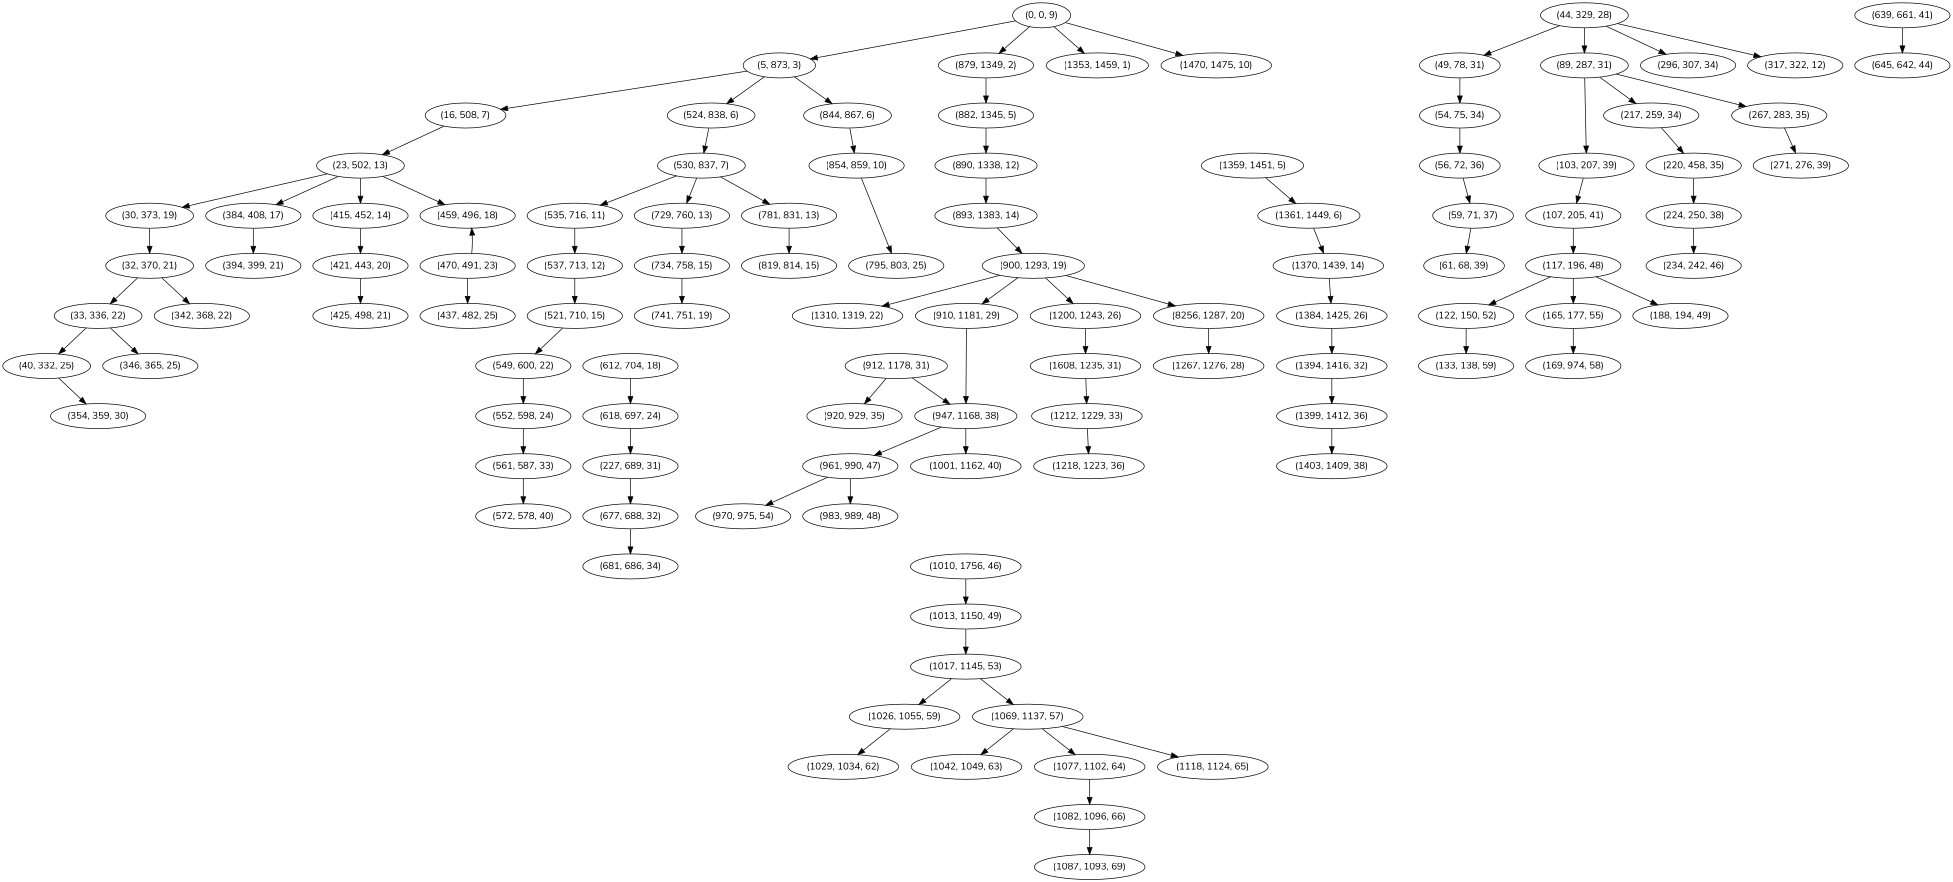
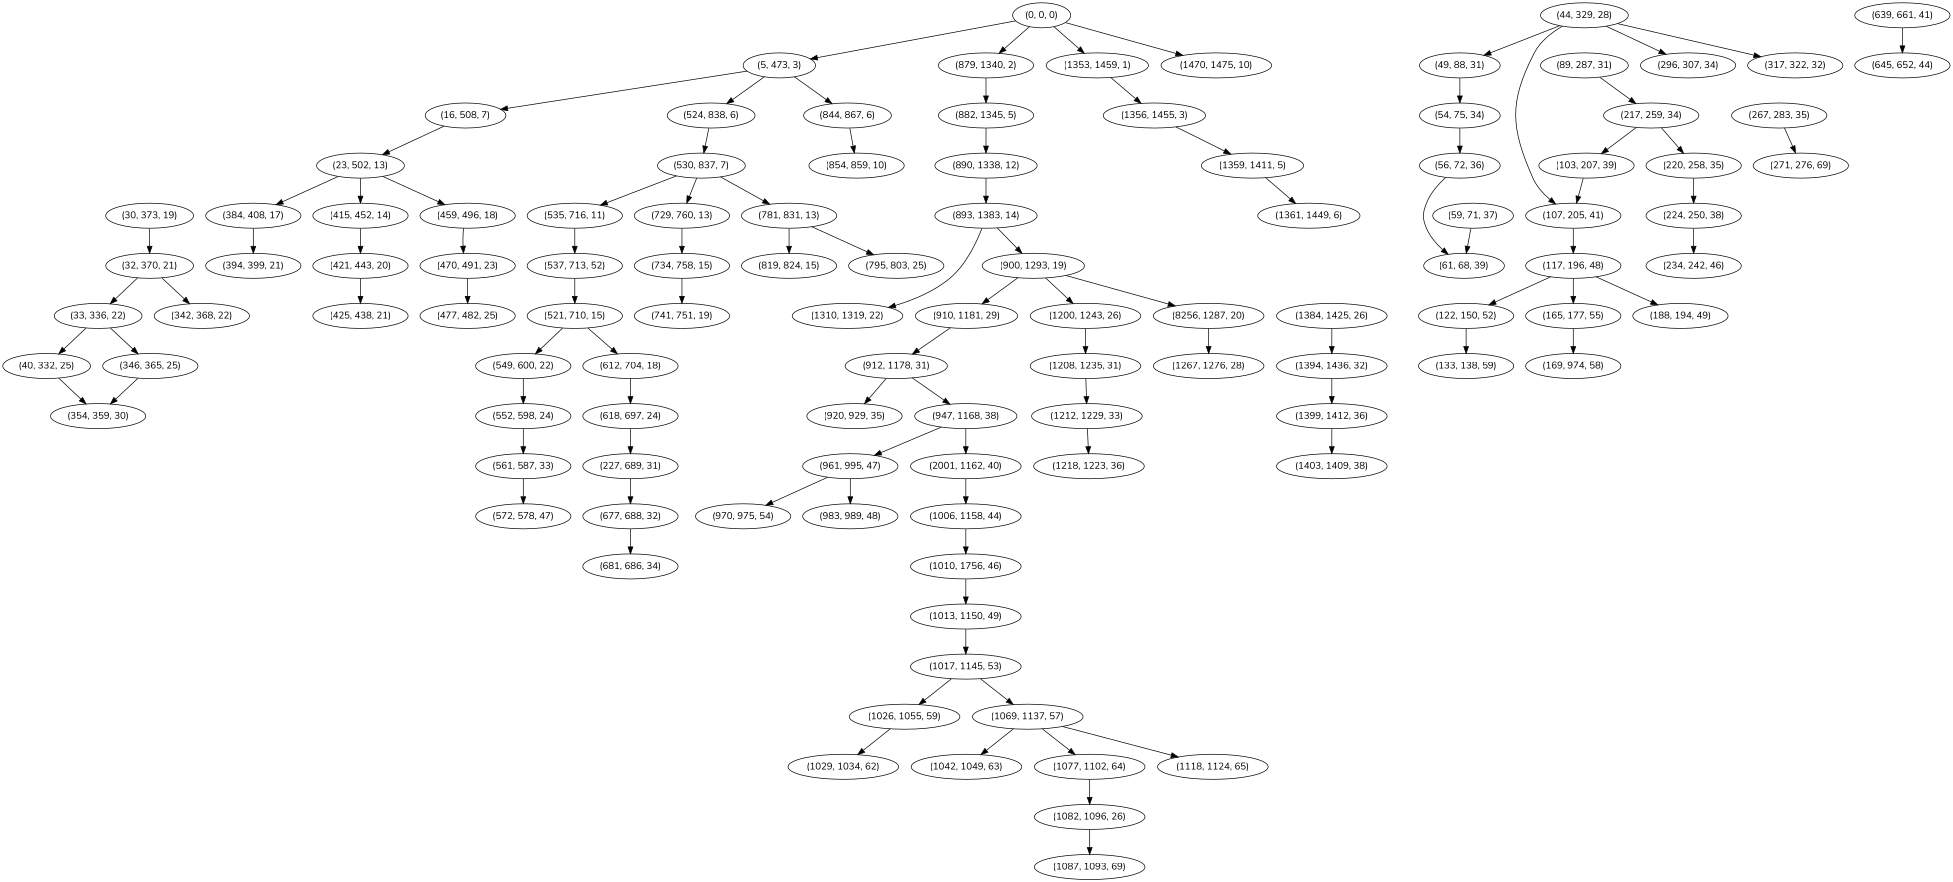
(1042, 15) -> (1042, 15)
(1584, 37) -> (1516, 110)
(779, 65) -> (779, 65)
(986, 65) -> (986, 65)
(1460, 65) -> (1460, 65)
(1795, 65) -> (1795, 65)
(1902, 65) -> (1902, 65)
(1678, 89) -> none
(1585, 112) -> (1622, 138)
none -> (1154, 116)
(1252, 166) -> (1252, 166)
(1694, 166) -> (1694, 166)
(1801, 166) -> (1801, 166)
(1466, 187) -> (1424, 213)
(258, 190) -> none
(875, 212) -> (839, 239)
(472, 244) -> (463, 237)
(575, 266) -> (575, 266)
(789, 266) -> (789, 266)
(1328, 266) -> none
(944, 290) -> (949, 279)
(360, 316) -> (360, 316)
(468, 316) -> (468, 316)
none -> (600, 339)
(966, 362) -> (934, 339)
(1086, 366) -> (1086, 366)
(1332, 366) -> (1332, 366)
none -> (127, 389)
(850, 466) -> (850, 466)
(966, 466) -> (966, 466)
(523, 516) -> (523, 516)
none -> (966, 516)
(1090, 817) -> (1090, 817)
